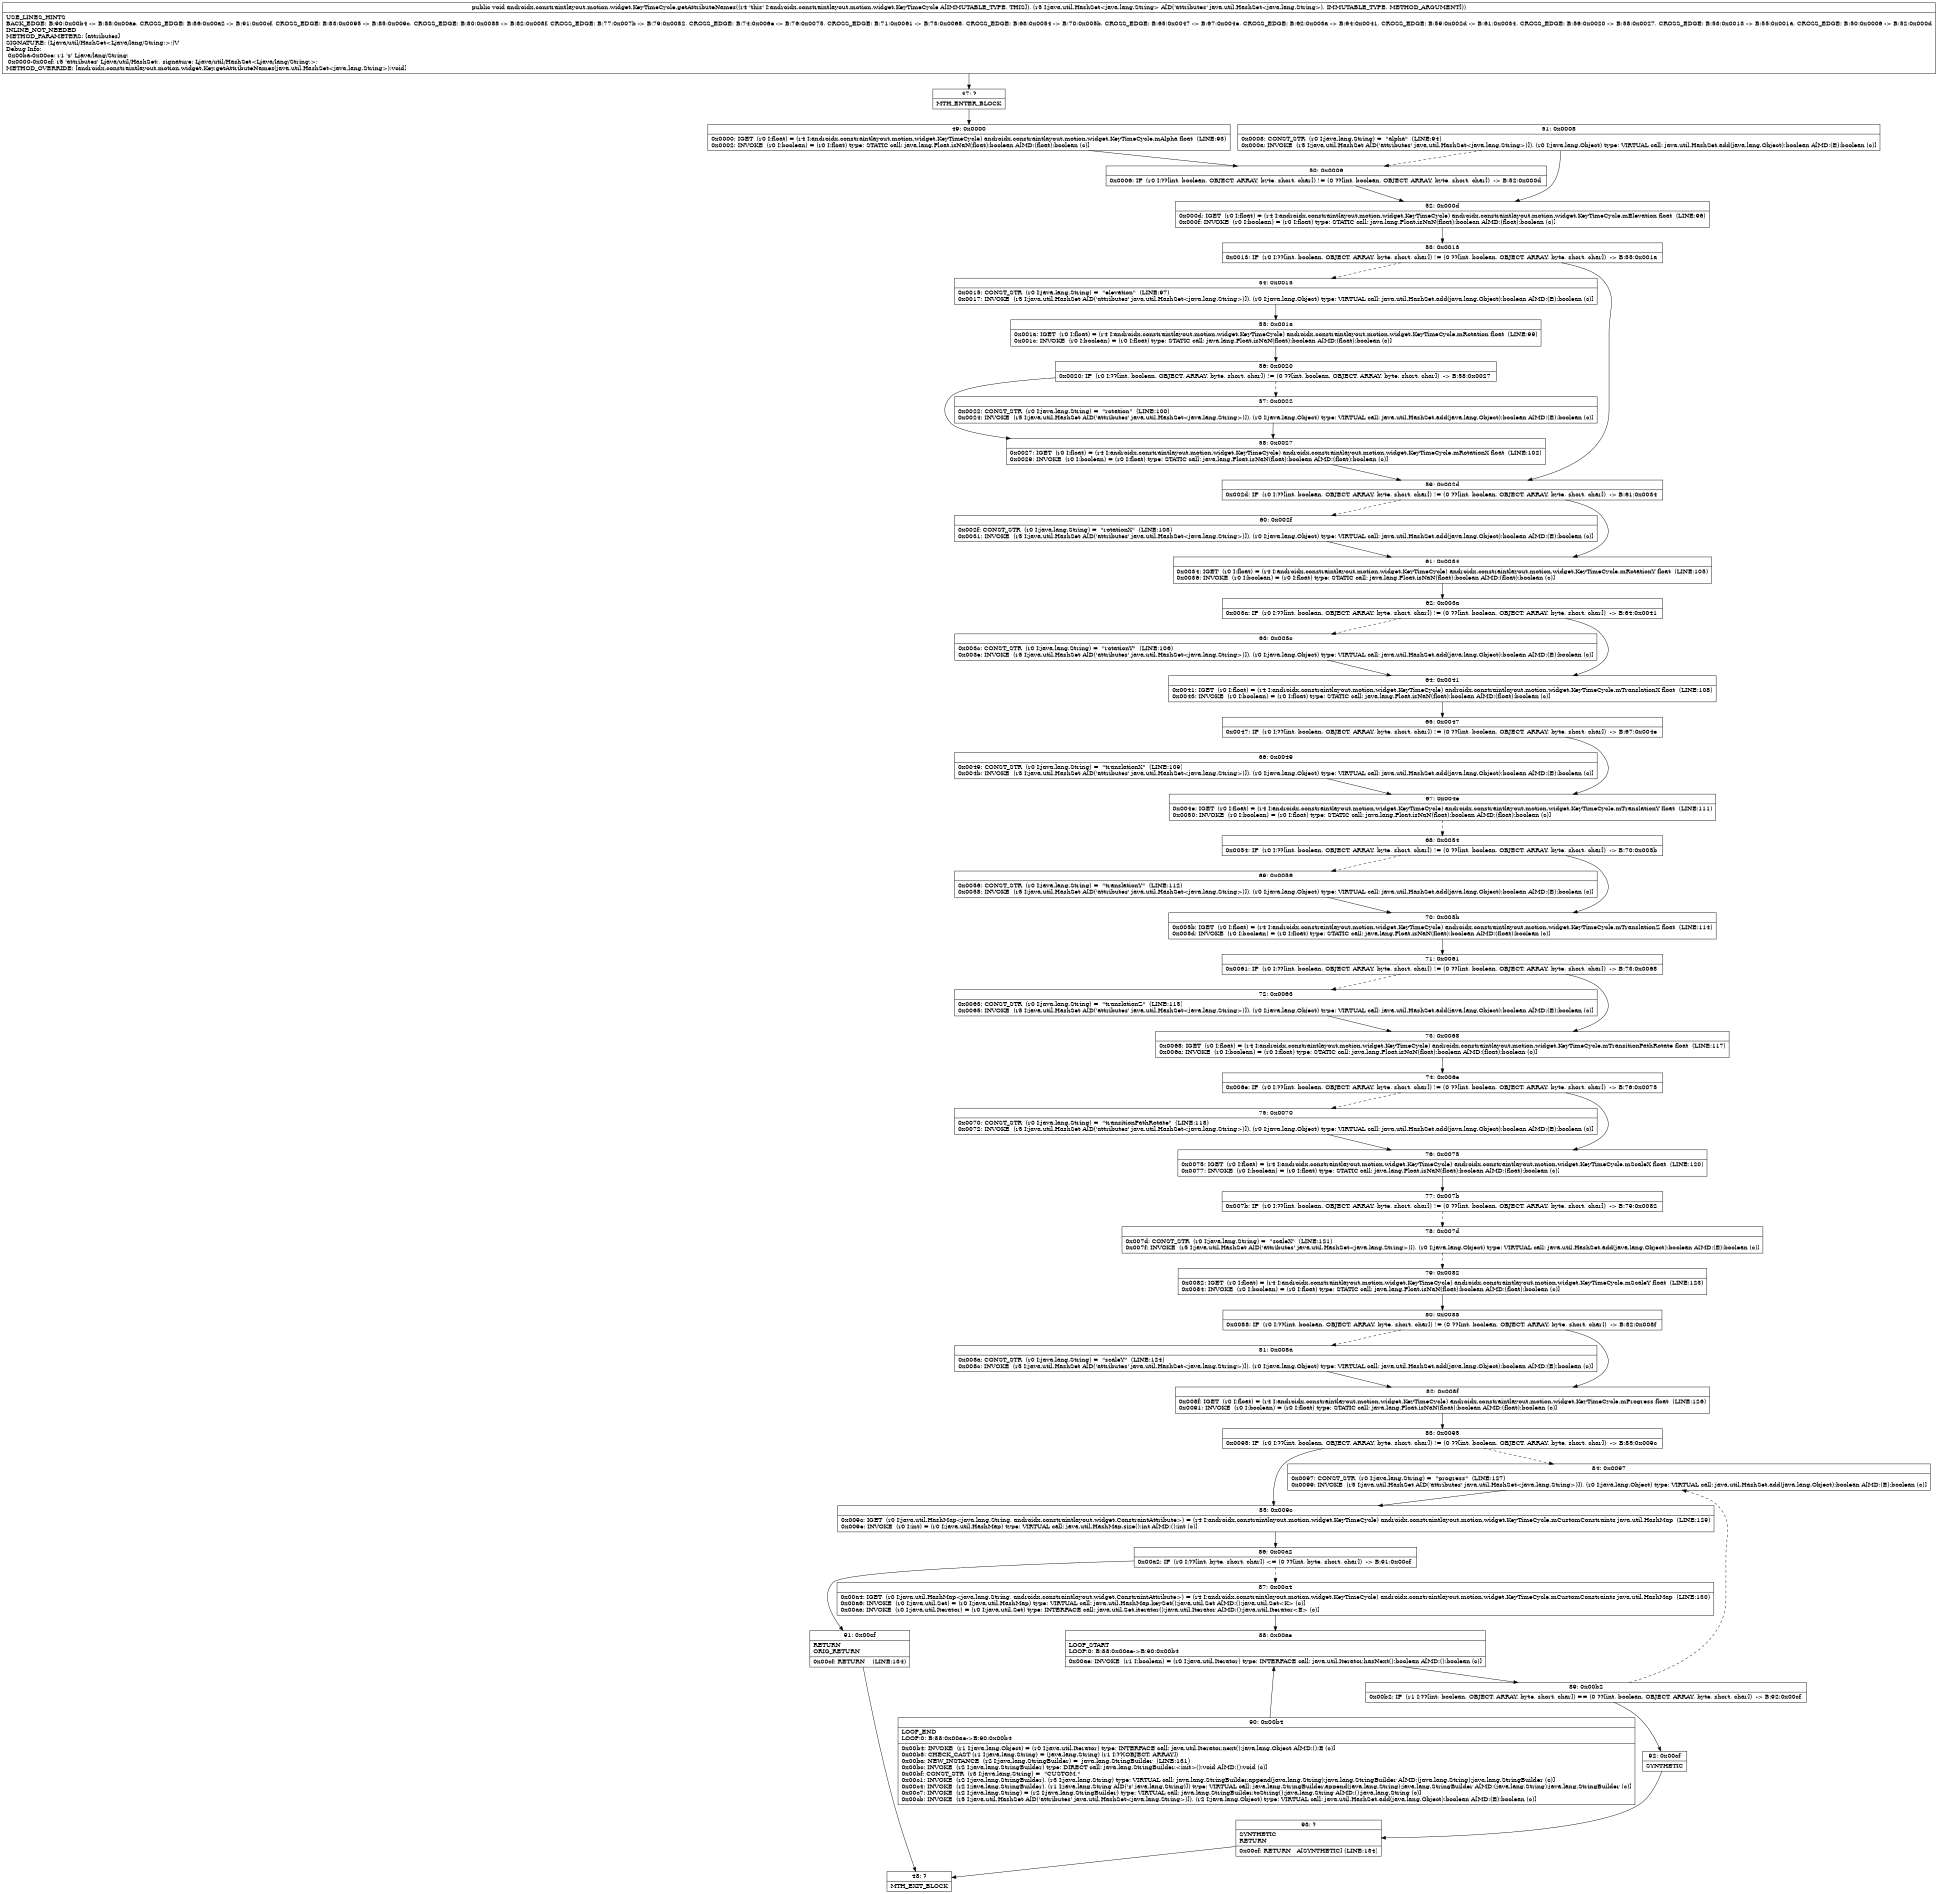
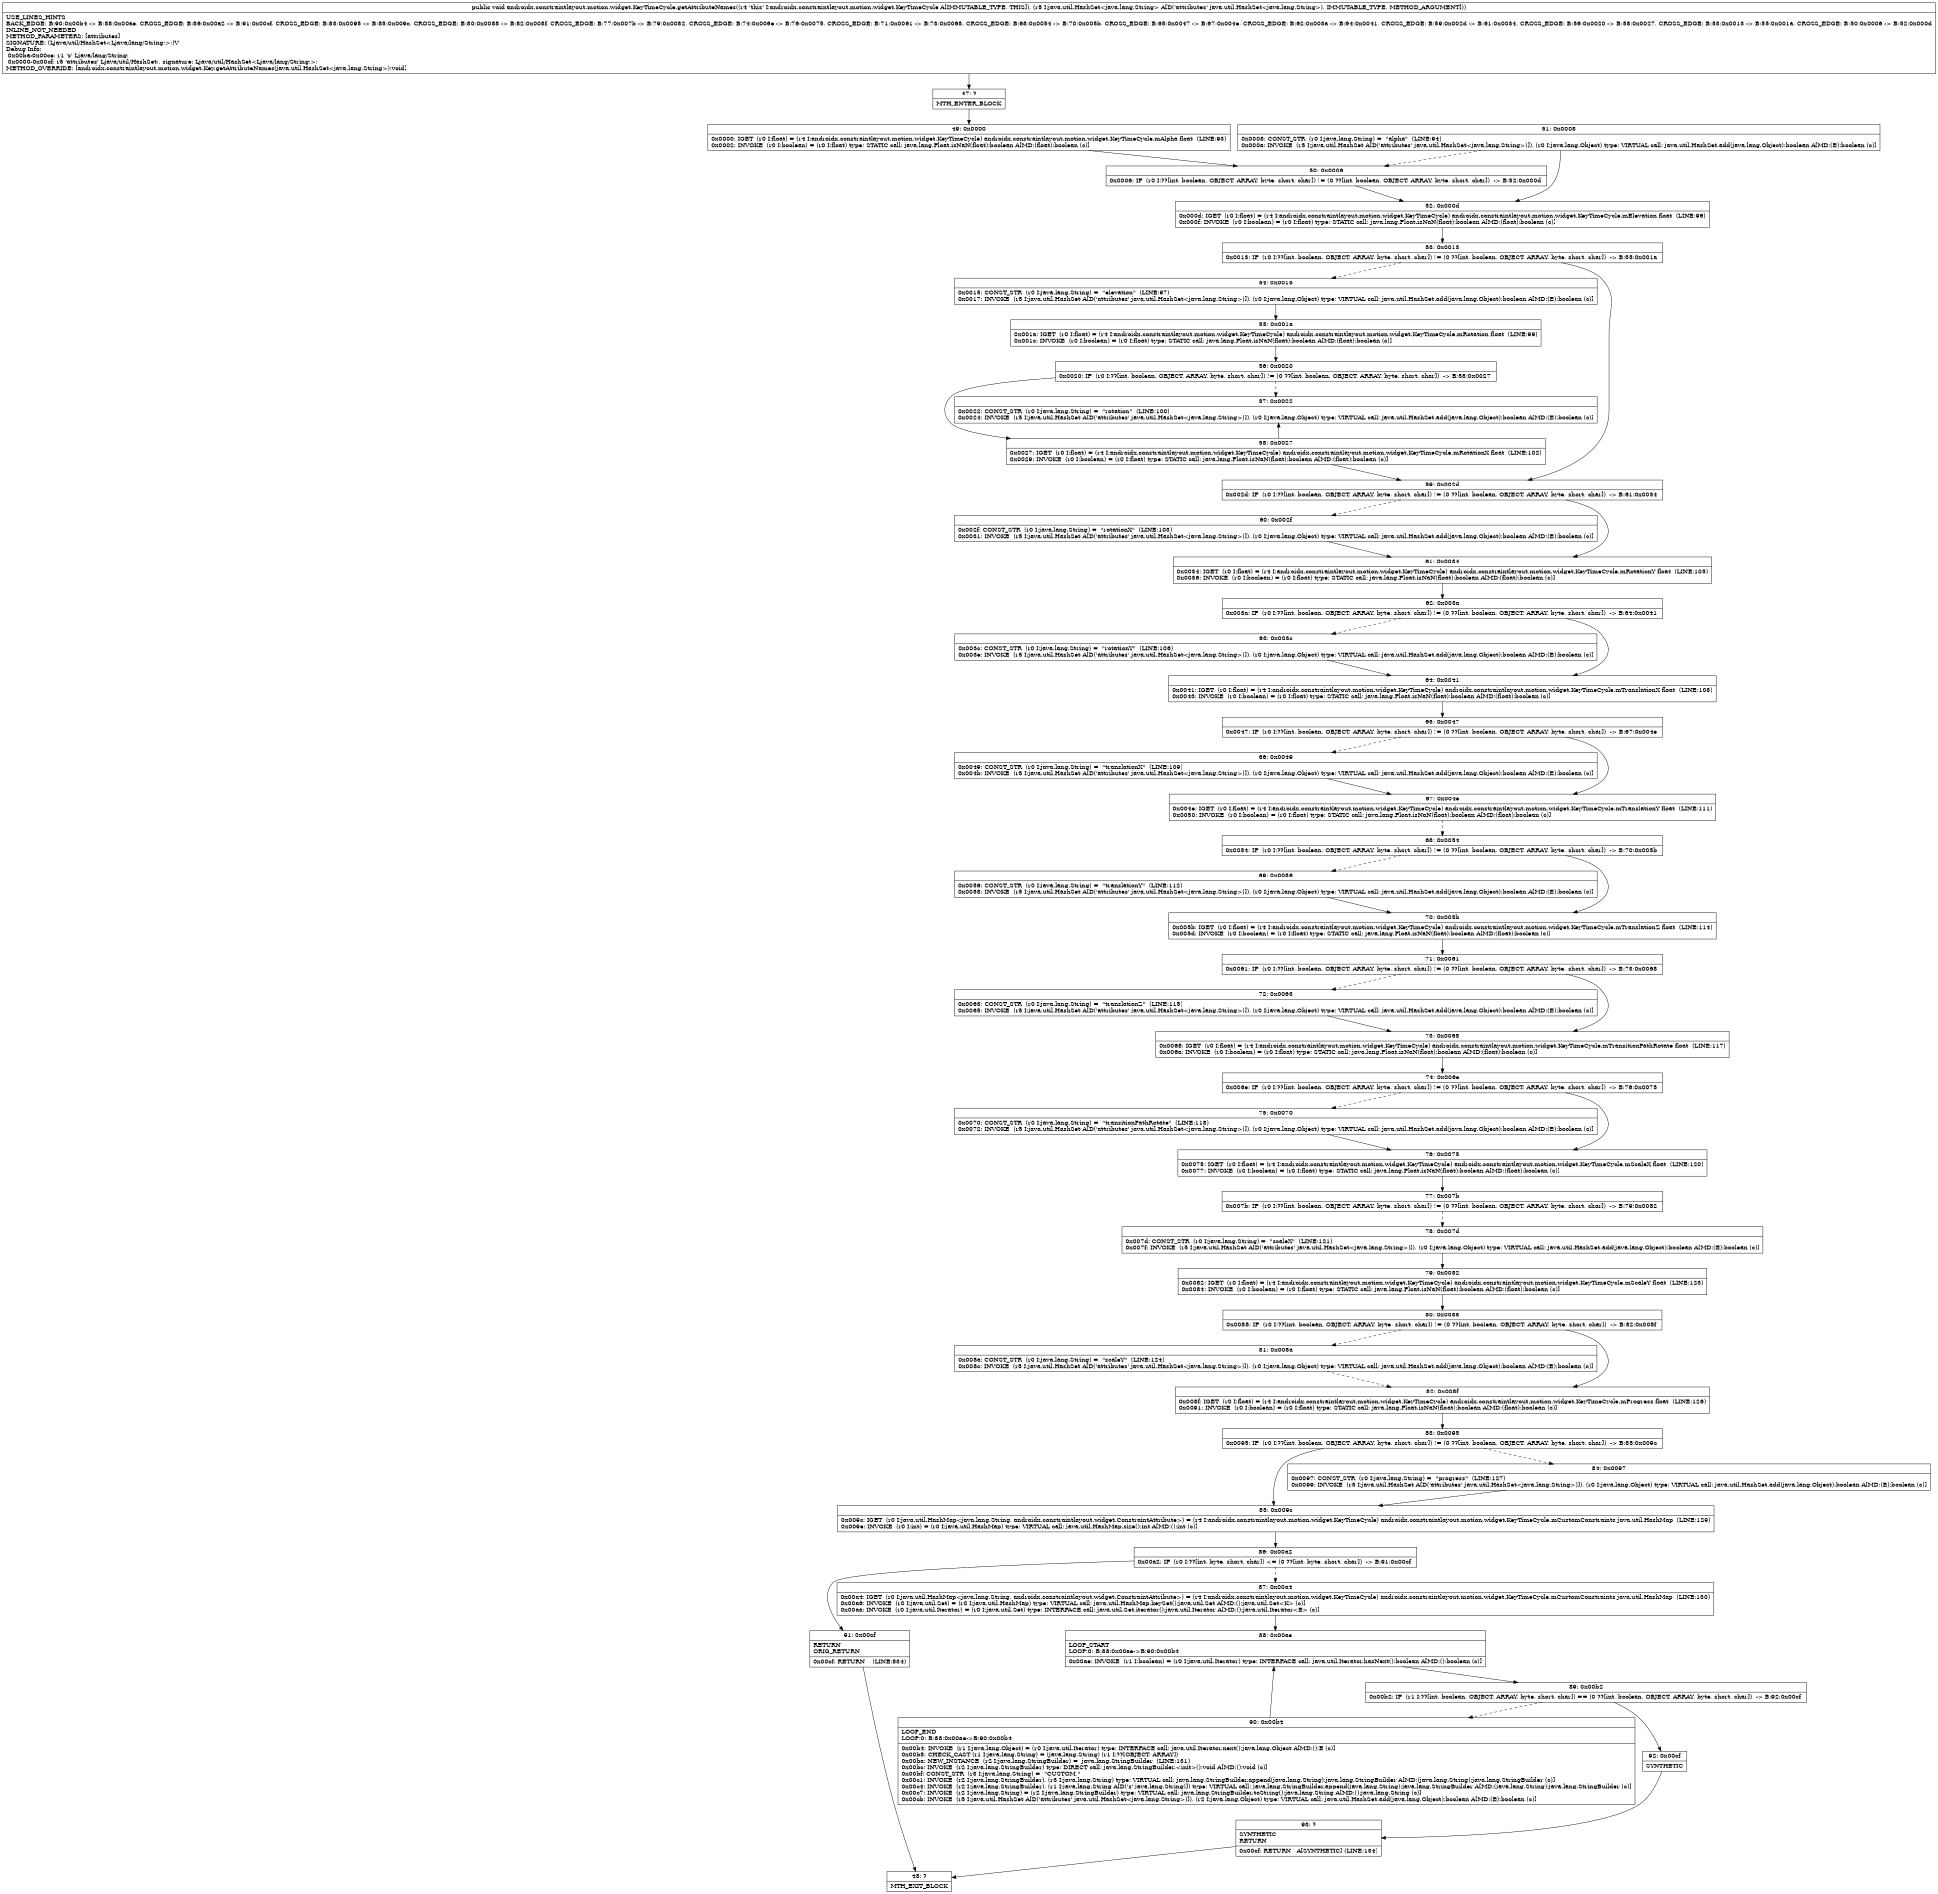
(1273, 429) -> (1279, 433)
none -> (1368, 744)
(1442, 1259) -> (1442, 1259)
(1357, 1379) -> (1357, 1379)
(1726, 1602) -> (1507, 1710)
(860, 1662) -> (860, 1662)
